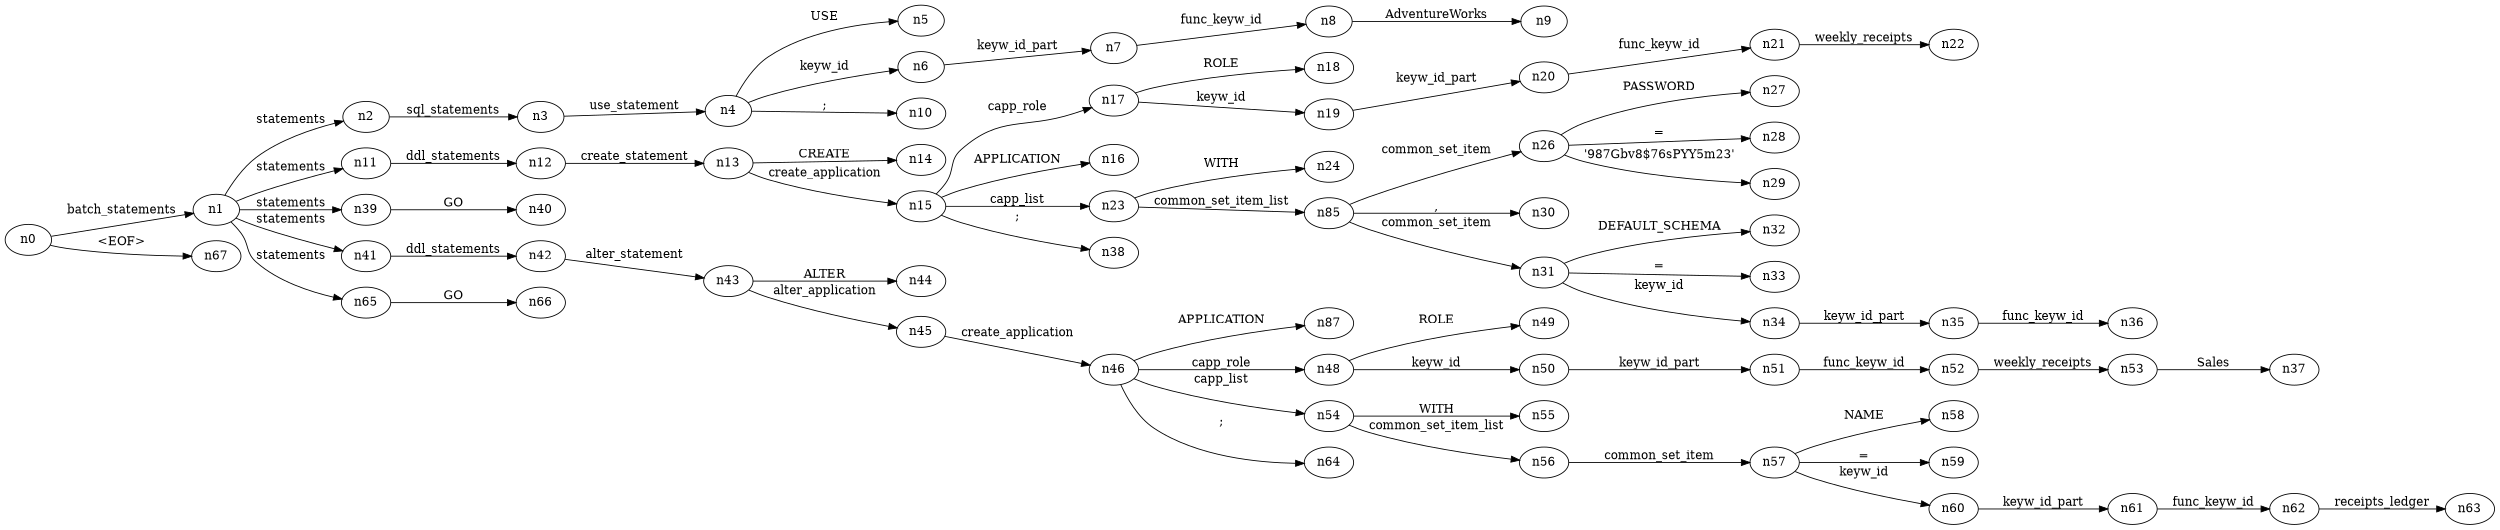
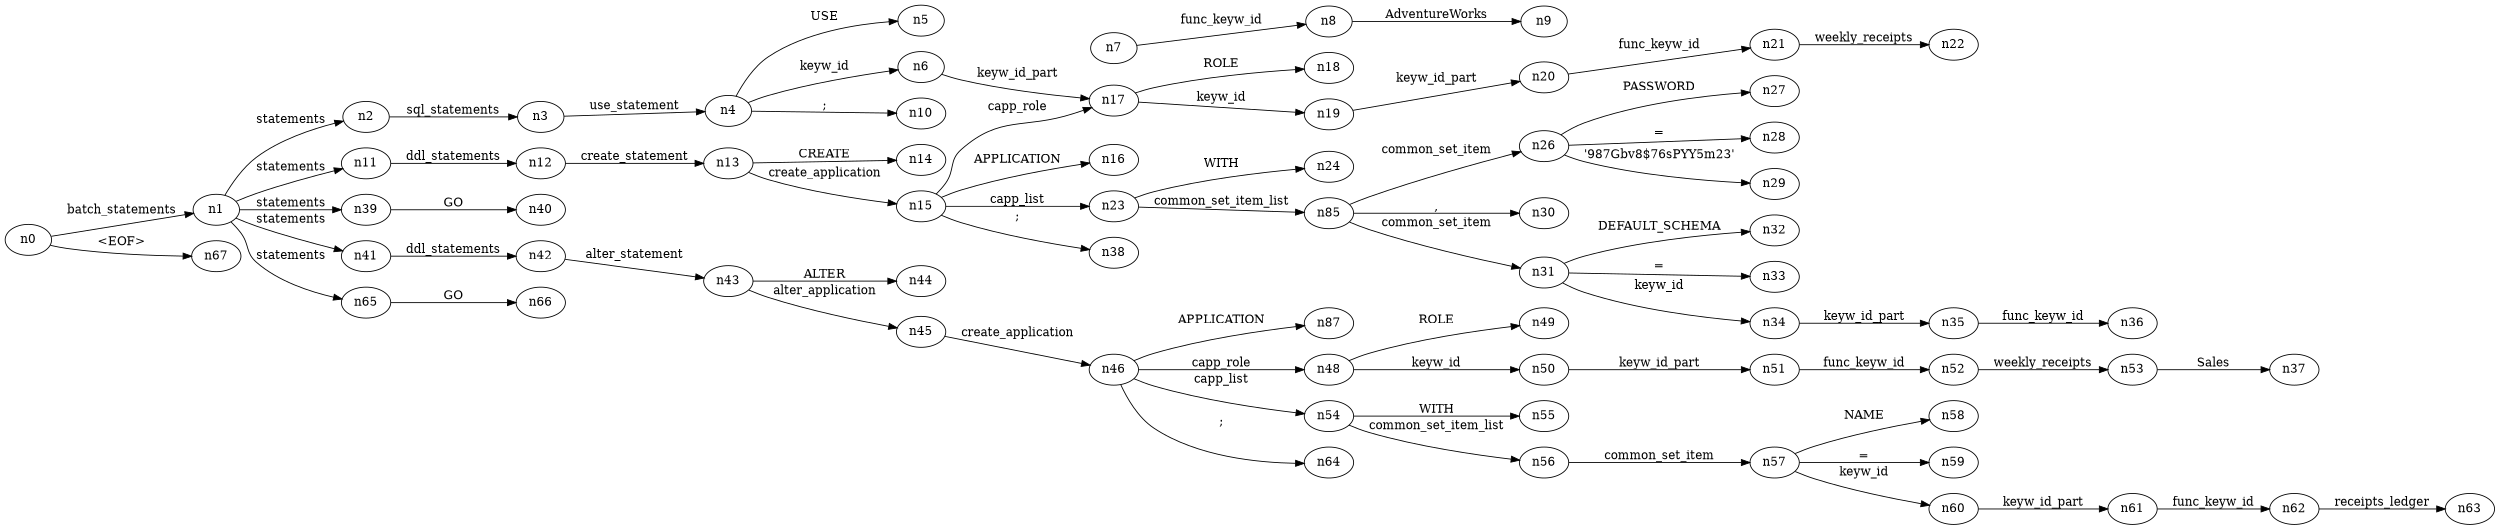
(1013, 58) -> (1011, 89)
